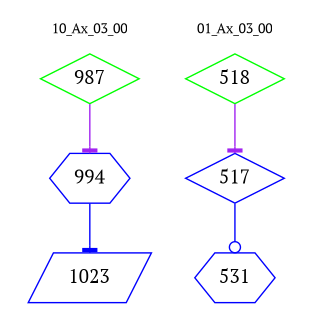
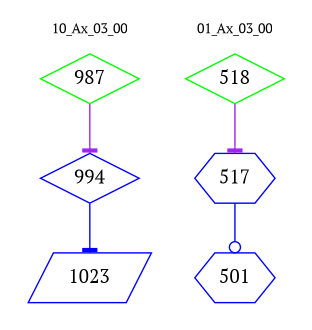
(90, 178) -> (90, 178)
(235, 178) -> (235, 178)
(235, 278) -> (235, 278)
